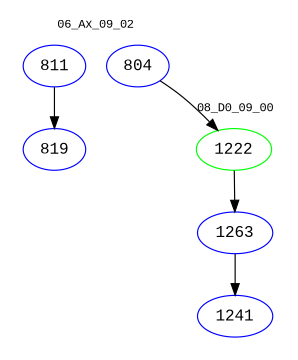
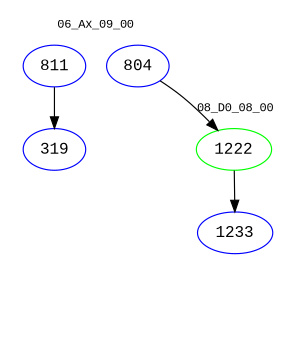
(96, 25) -> (96, 25)
(236, 108) -> (236, 108)
(54, 149) -> (54, 149)
(235, 233) -> (235, 233)
(235, 316) -> none
